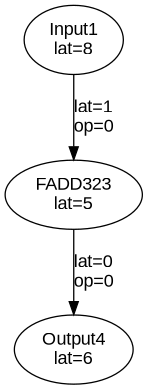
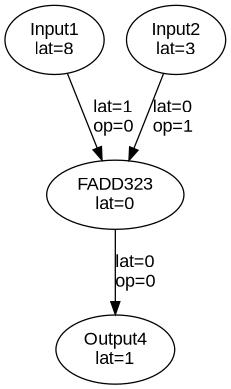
none -> (176, 40)
(74, 195) -> (115, 195)
(74, 350) -> (115, 350)
